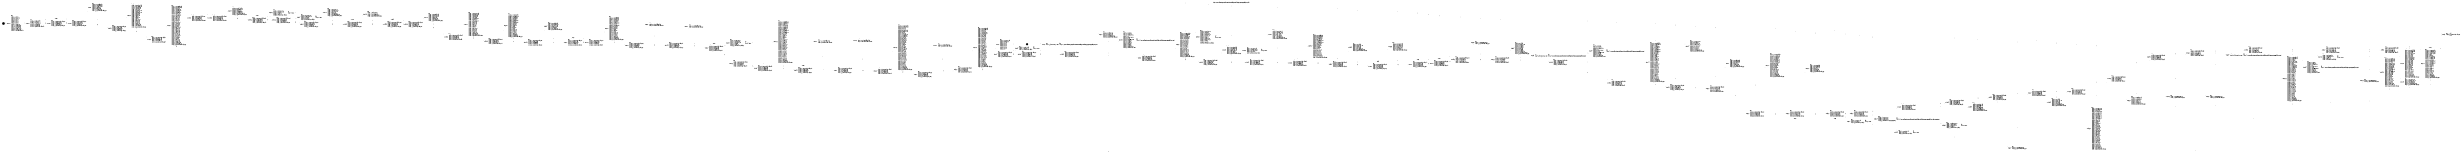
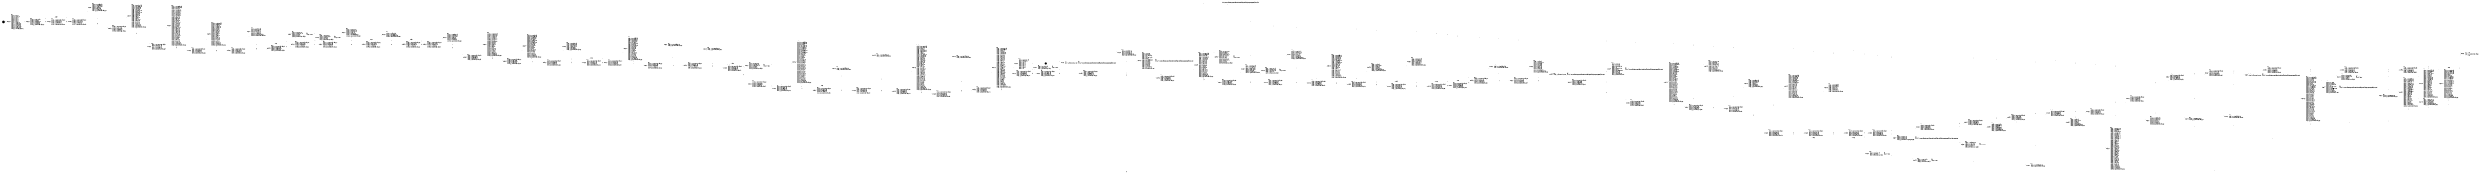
none -> (216, 34)
